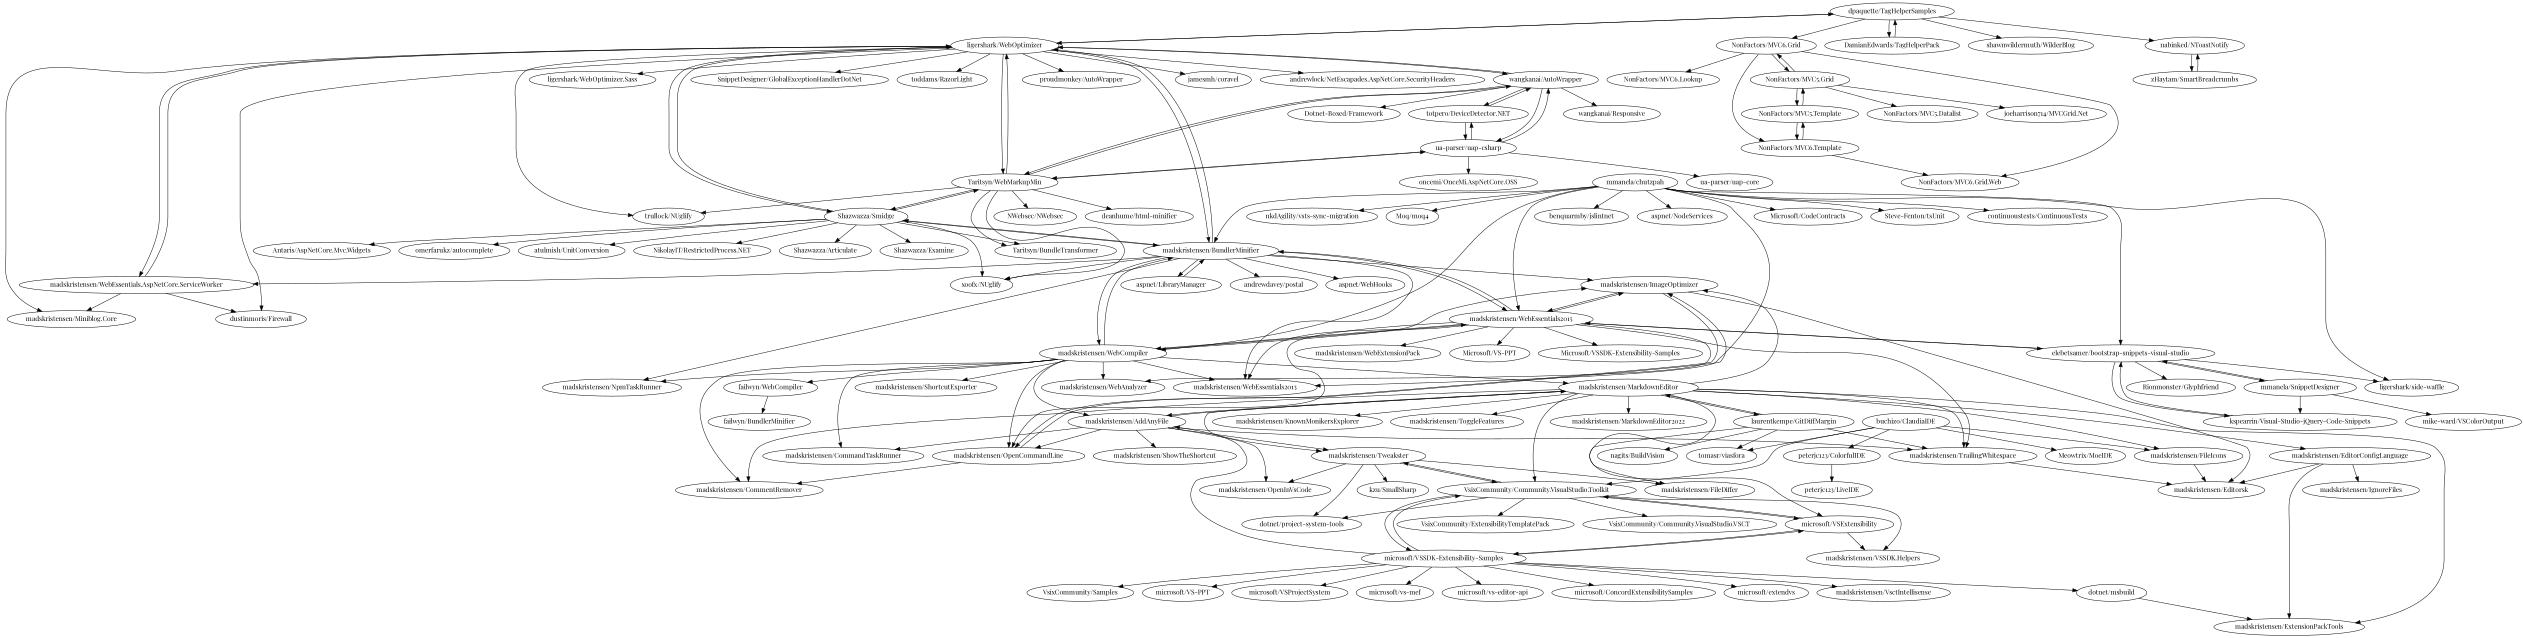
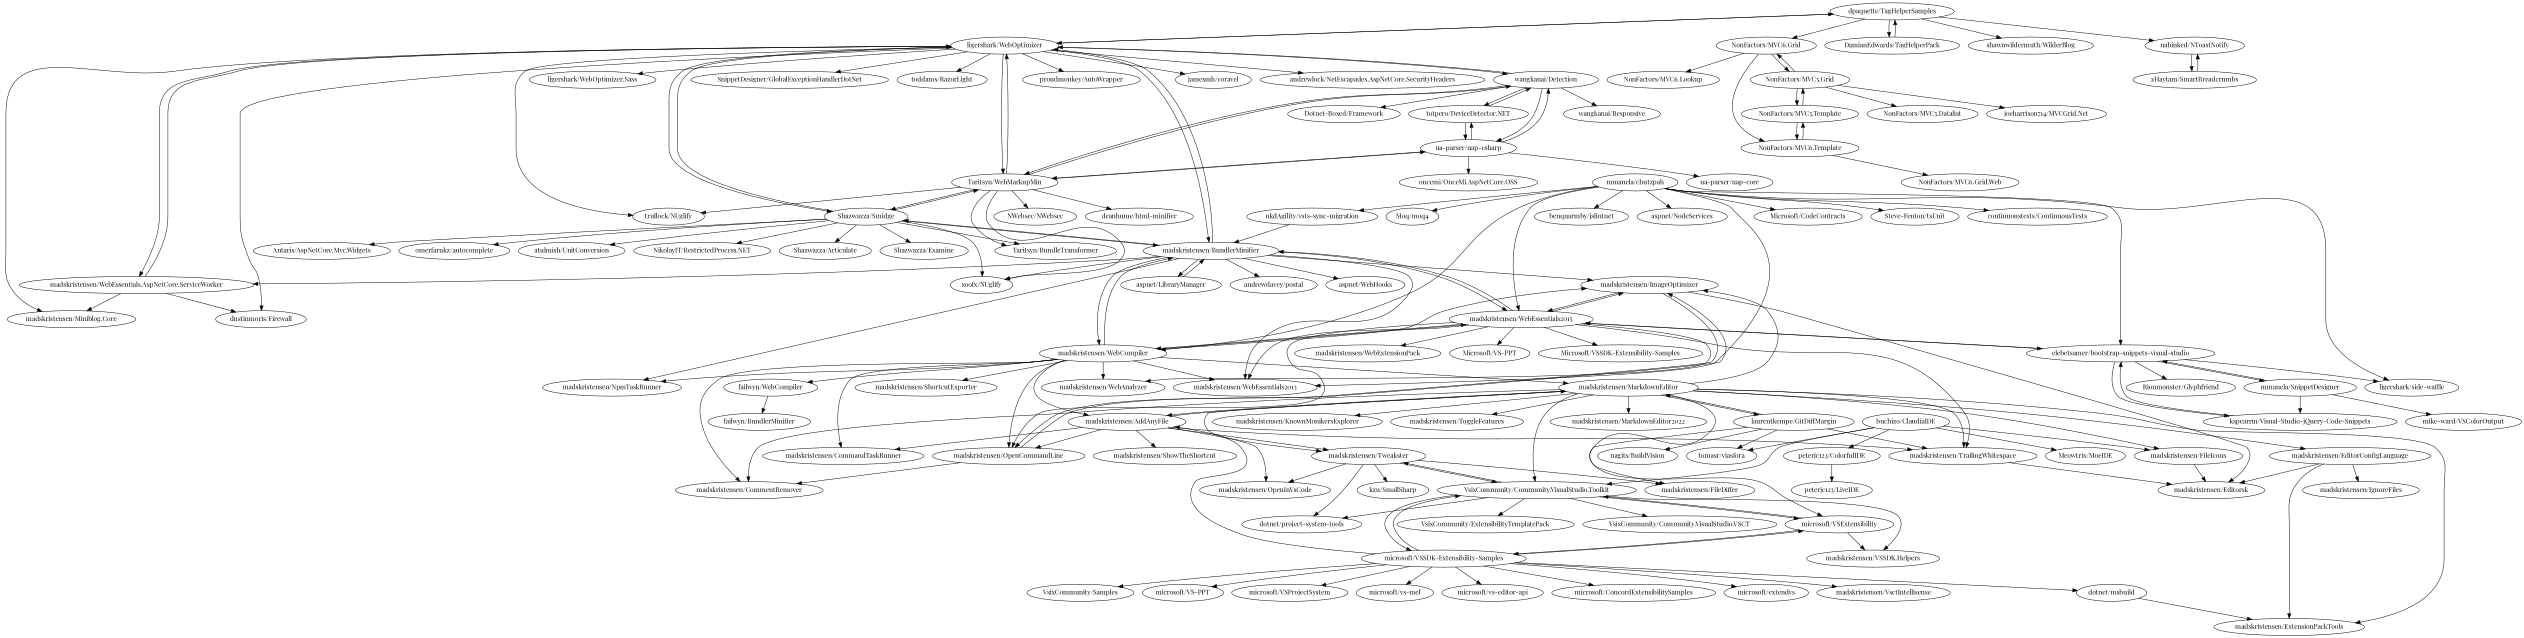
(1546, 80) -> (1546, 80)
(2030, 89) -> none
(1399, 194) -> (1264, 233)
